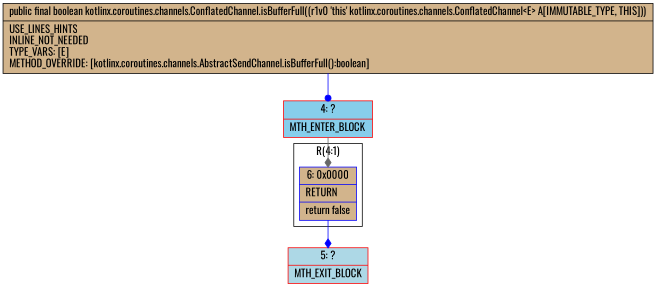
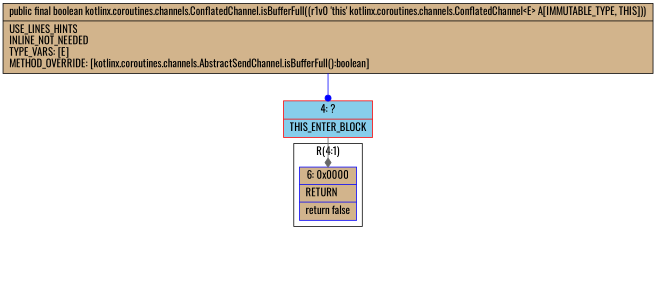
(328, 128) -> (328, 128)
(328, 266) -> none
